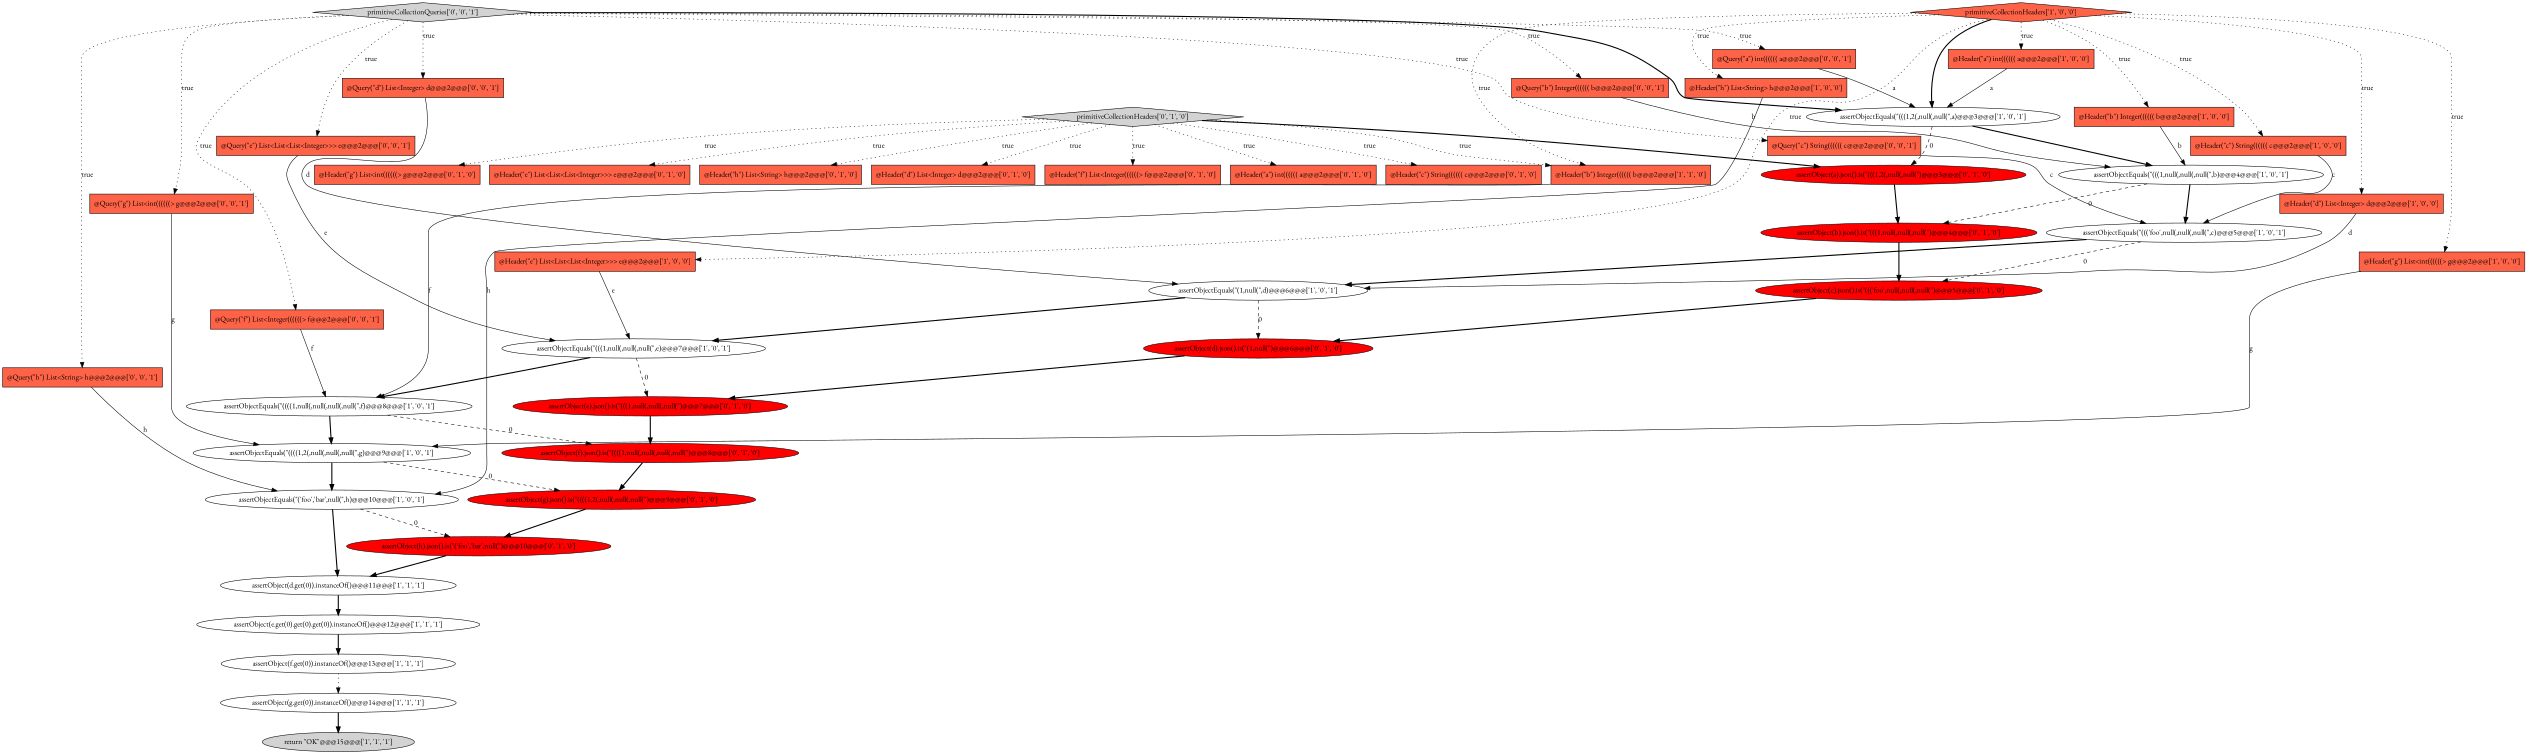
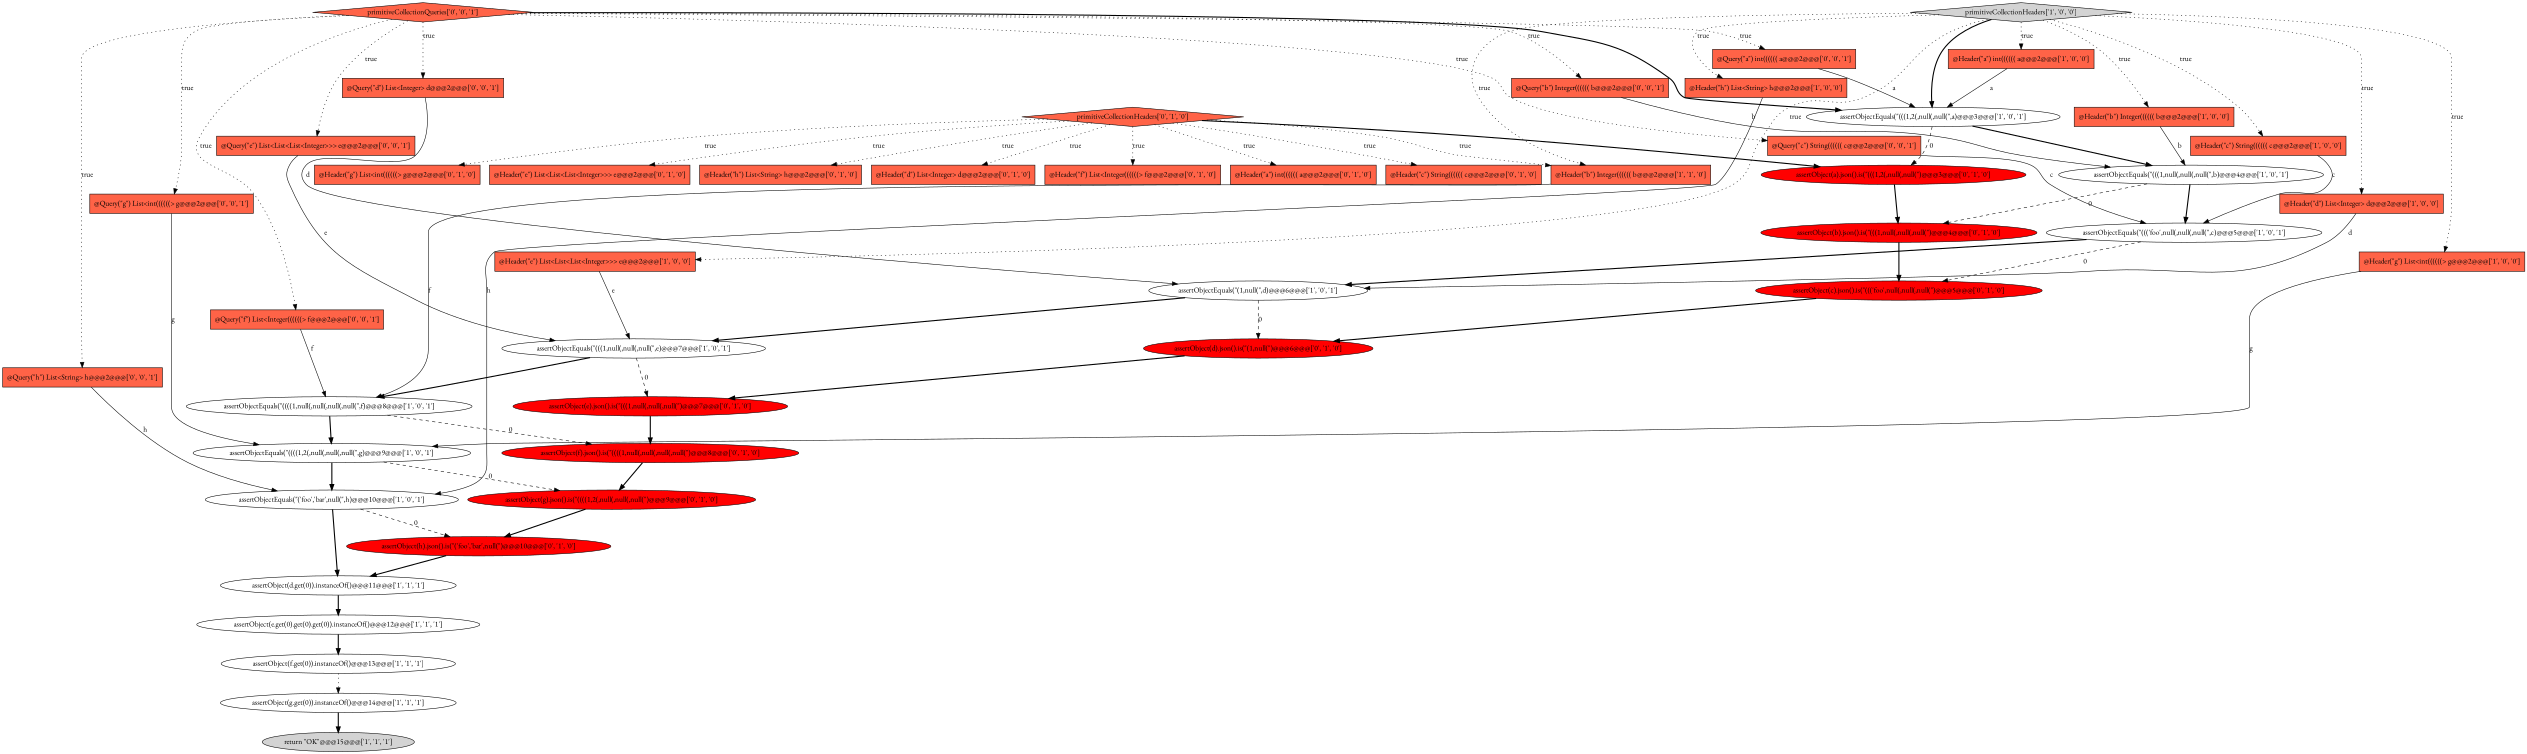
(423, 12) -> (423, 12)
(2021, 12) -> (2021, 12)
(1133, 117) -> (1133, 117)
